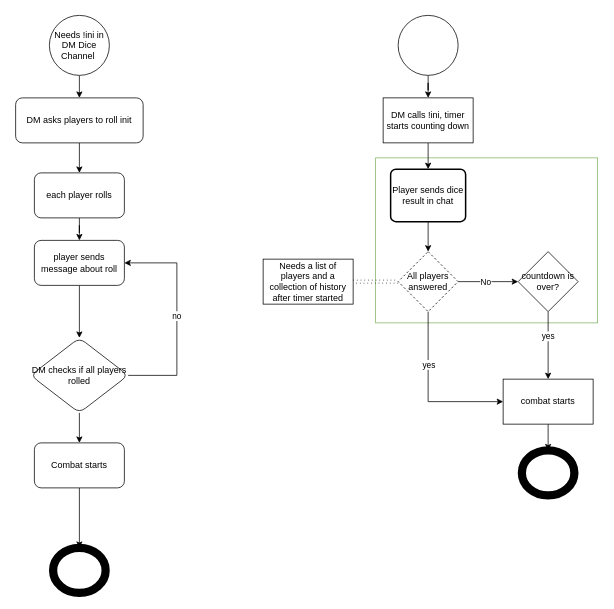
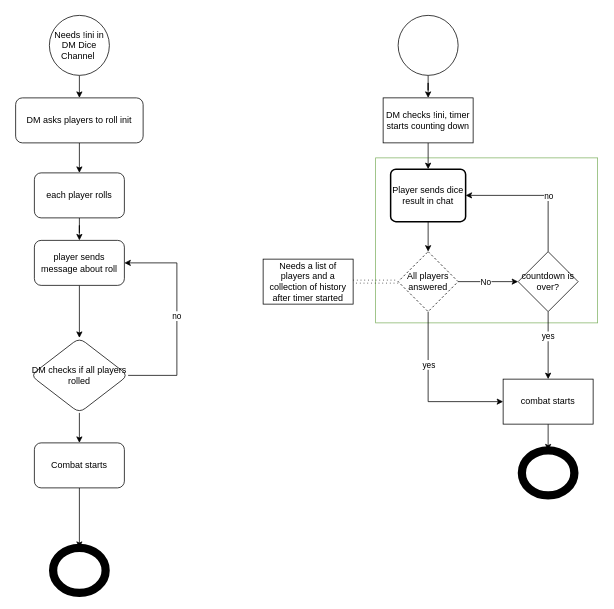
(428, 120) -> (428, 120)
none -> (512, 195)
